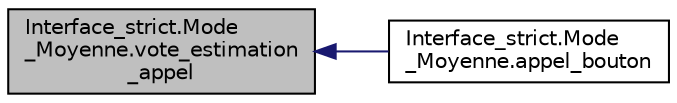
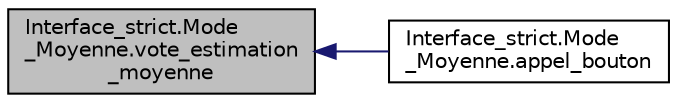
(162, 51) -> (162, 51)
